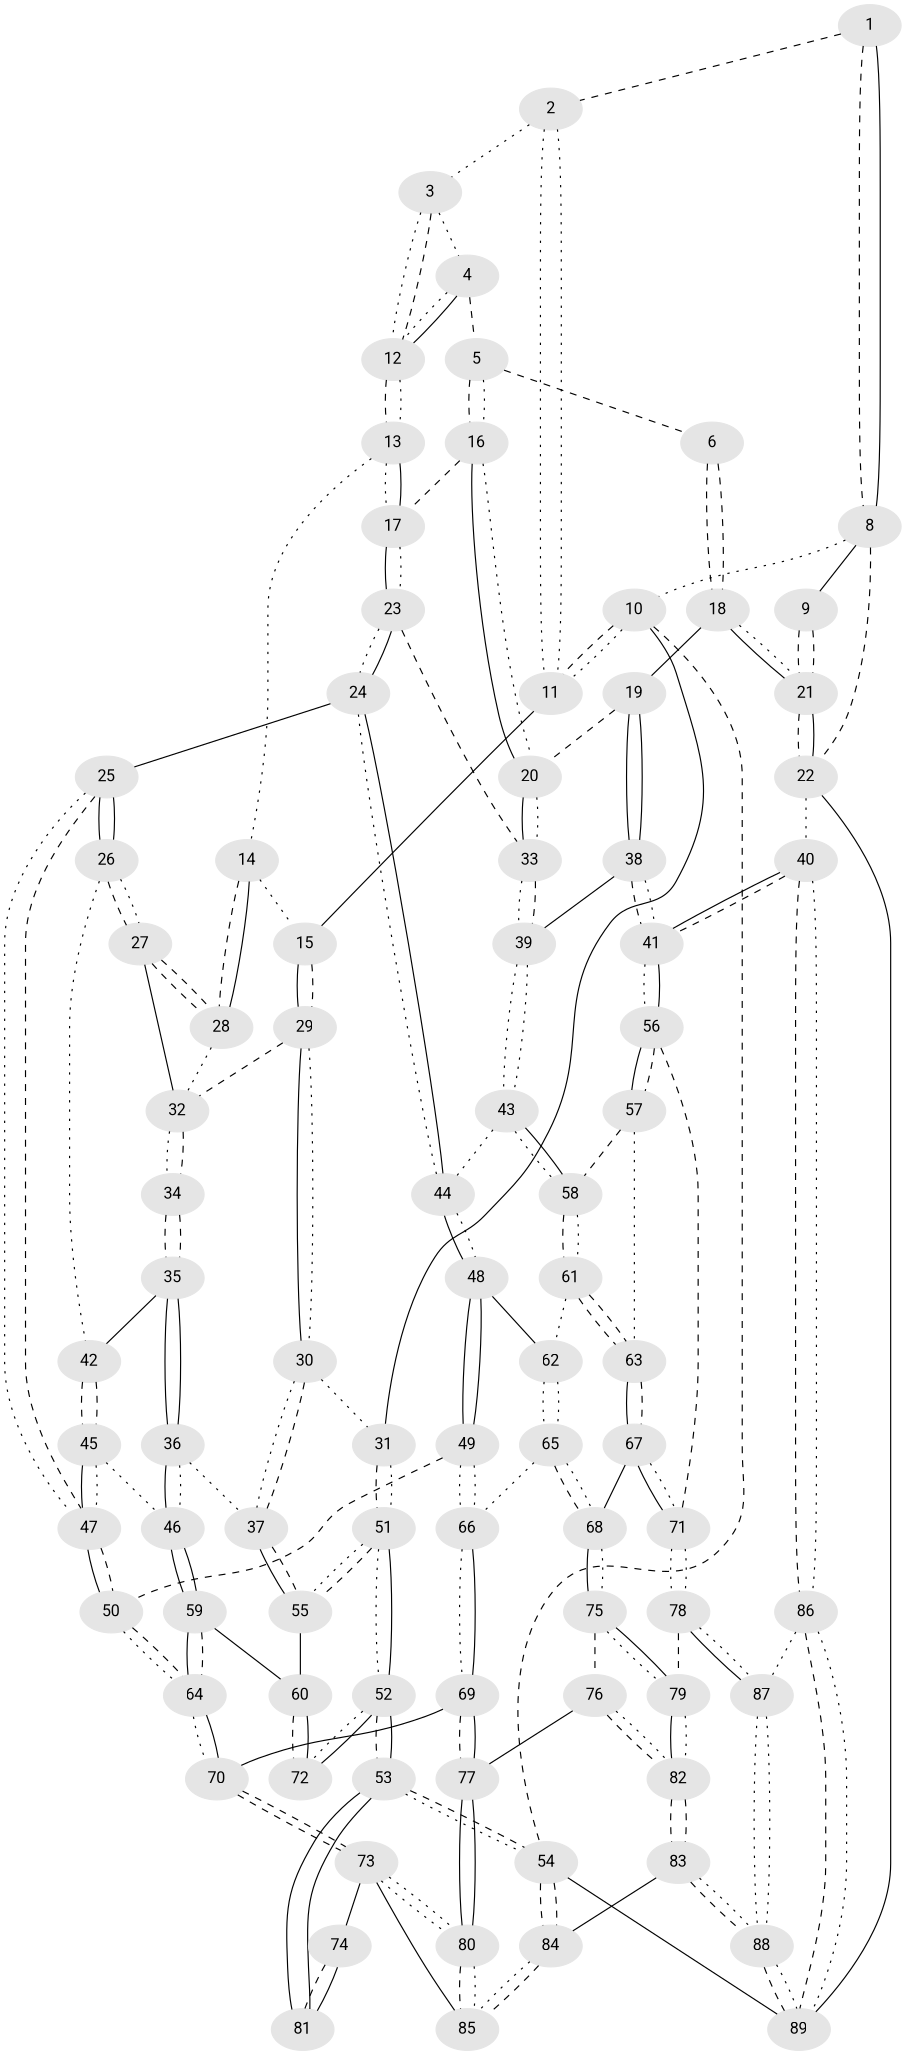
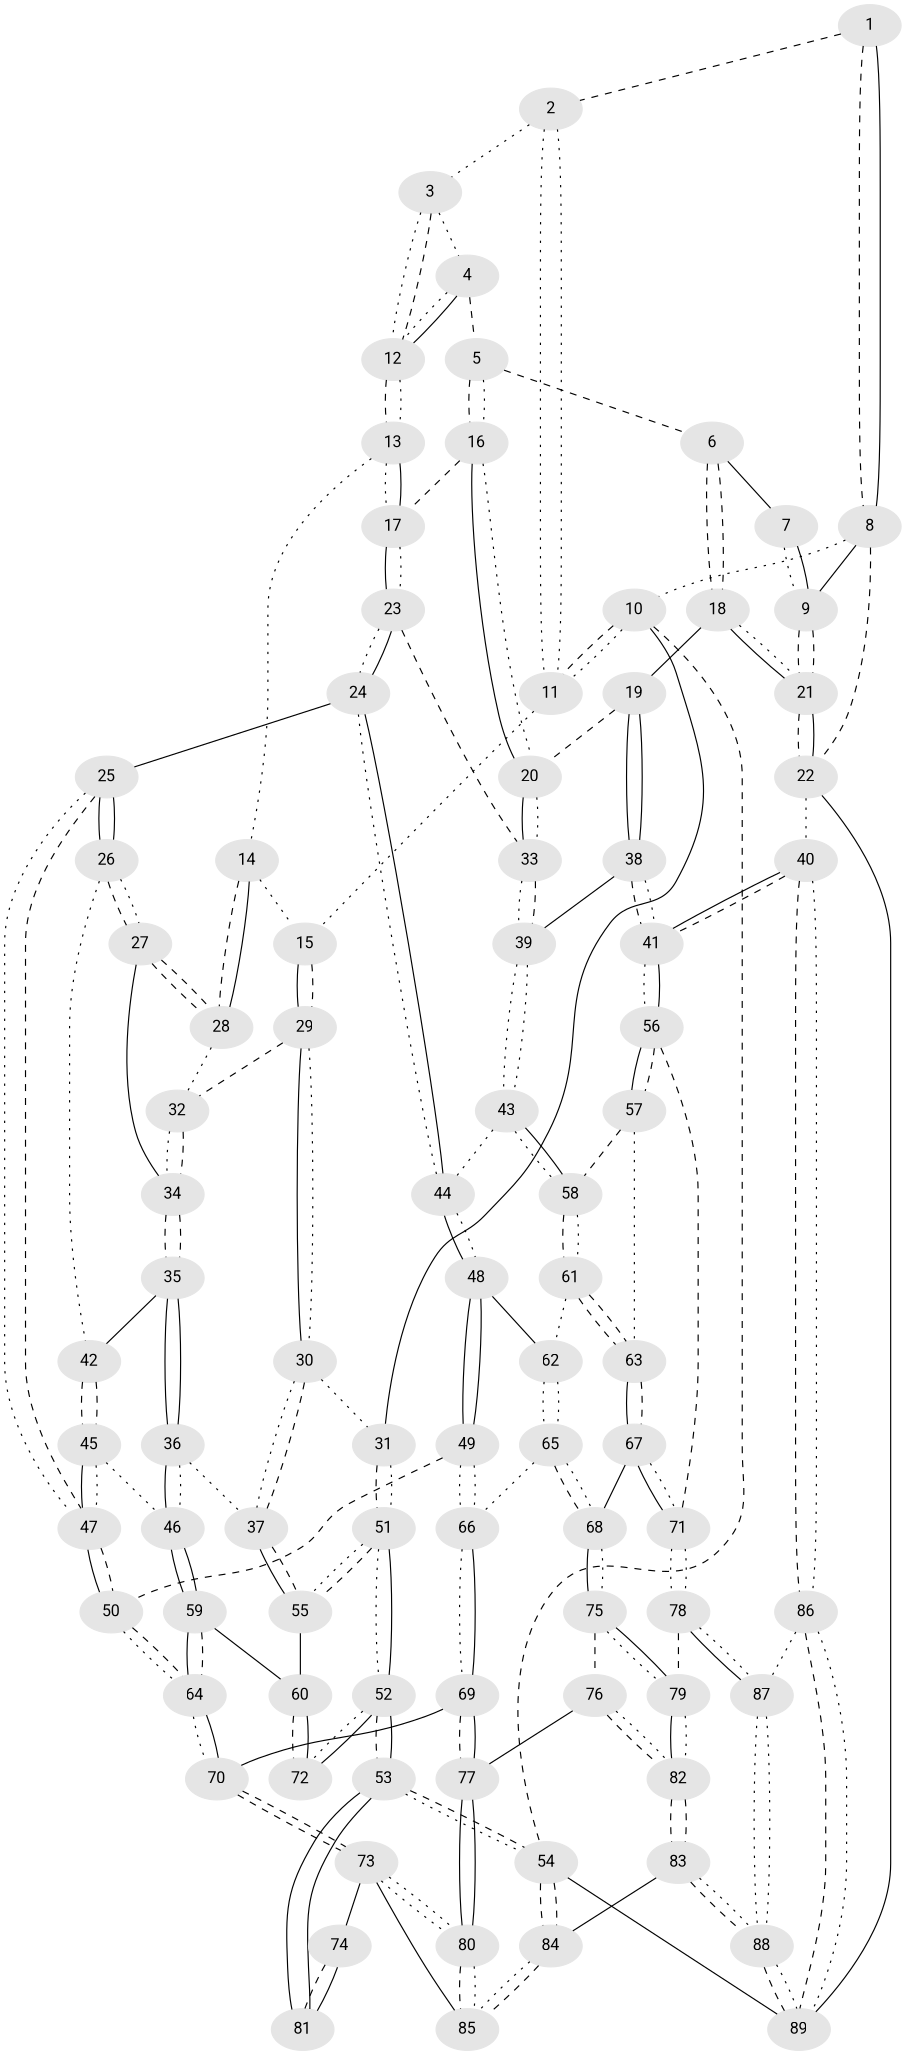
none -> (786, 527)
(427, 818) -> (427, 818)
(159, 1028) -> (127, 1073)
